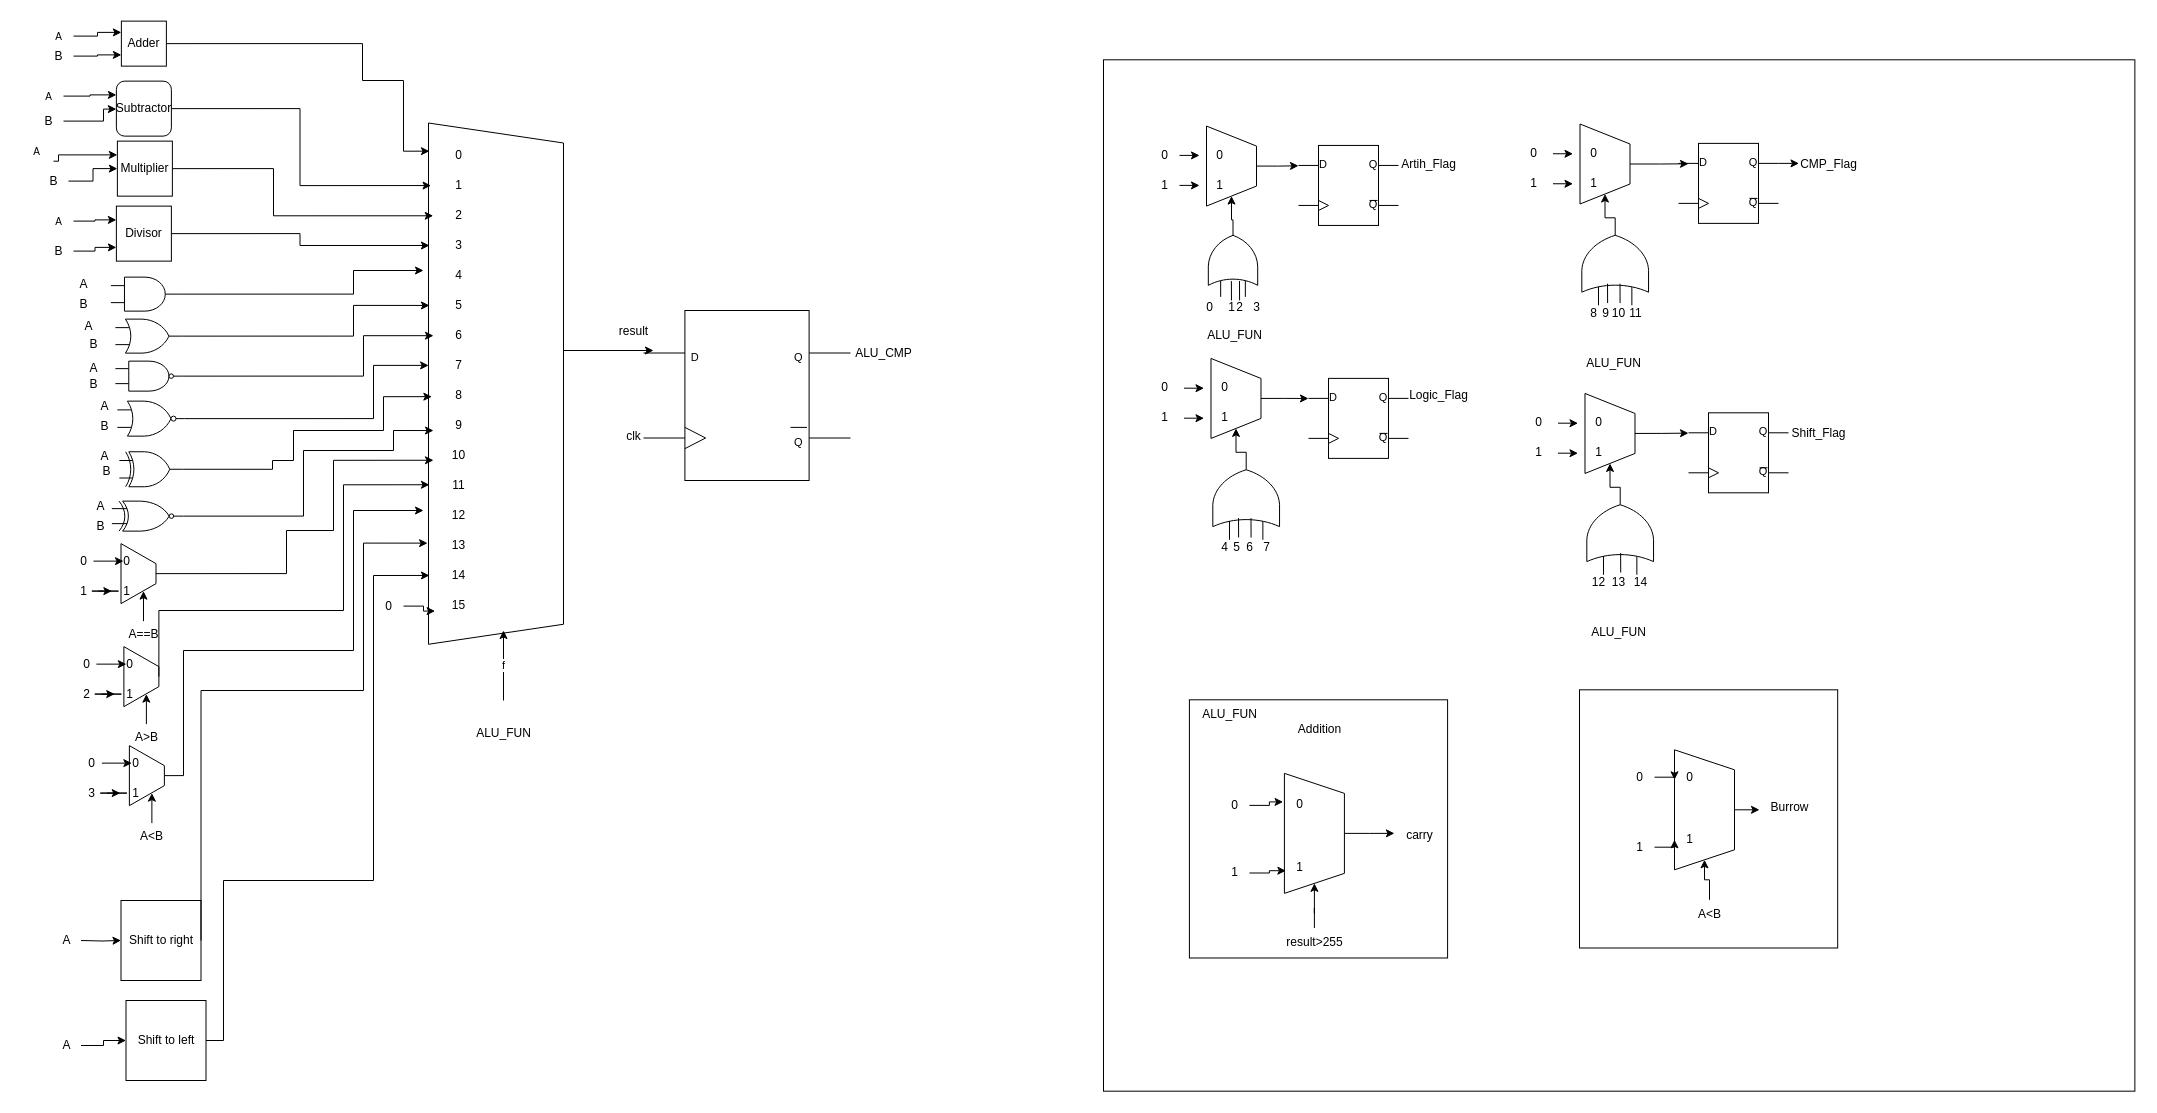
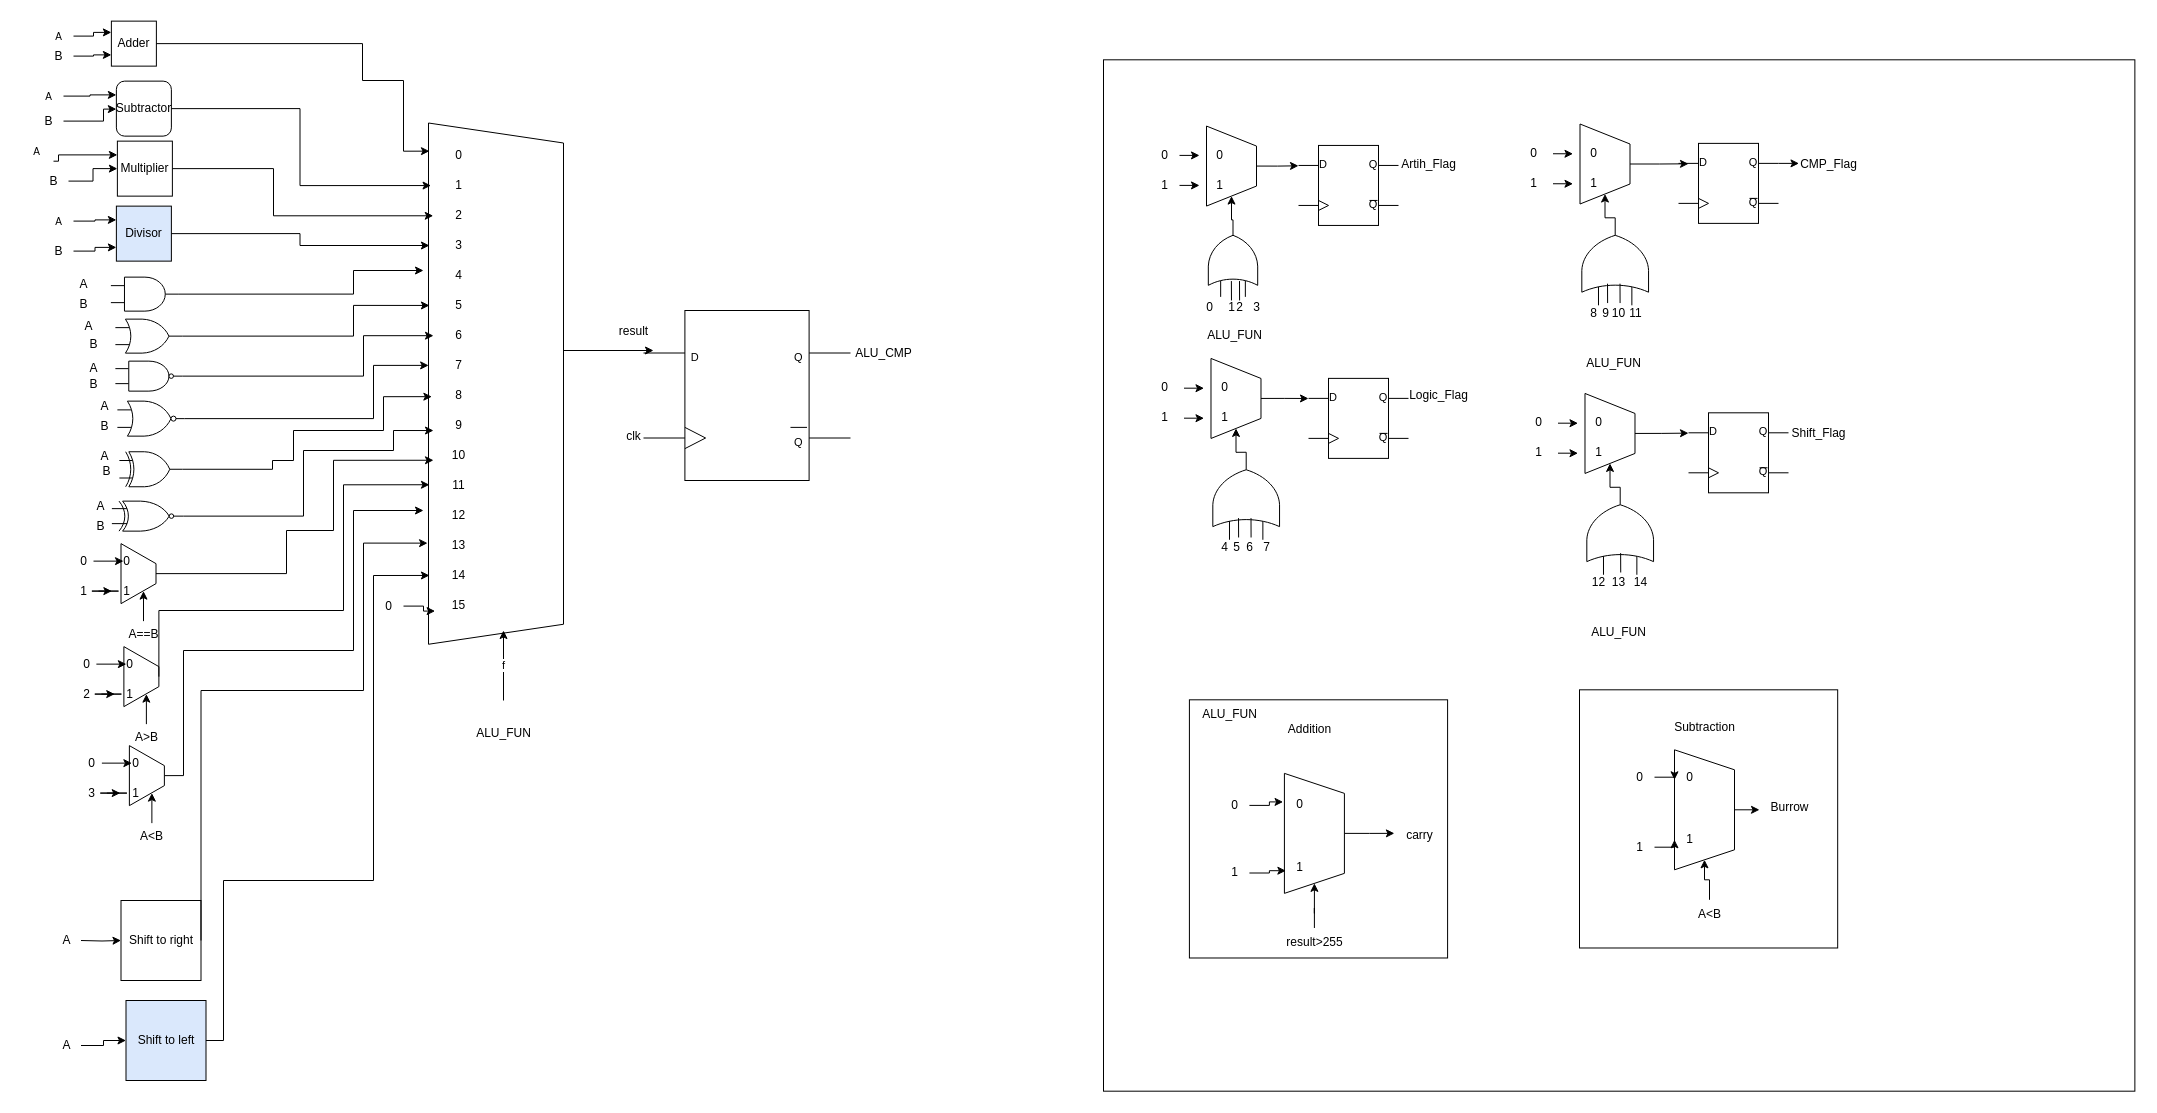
(144, 44) -> (134, 44)
(144, 234) -> (144, 234)
none -> (1705, 727)
(1319, 730) -> (1309, 730)
(166, 1041) -> (166, 1041)
